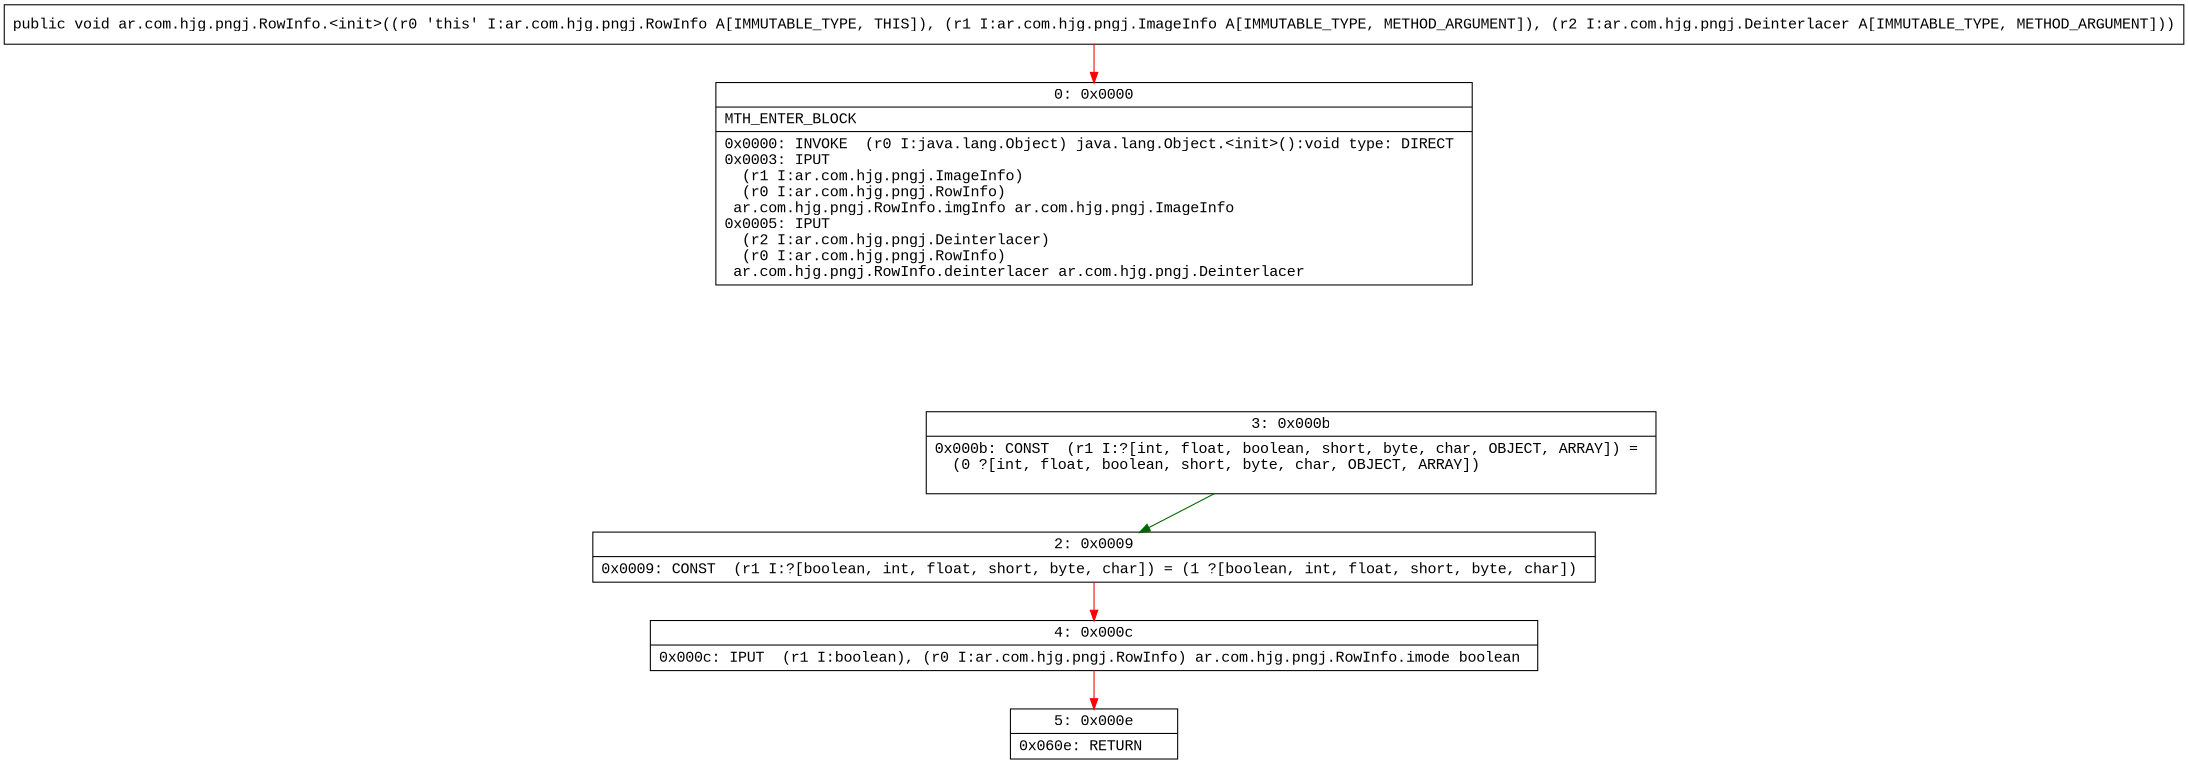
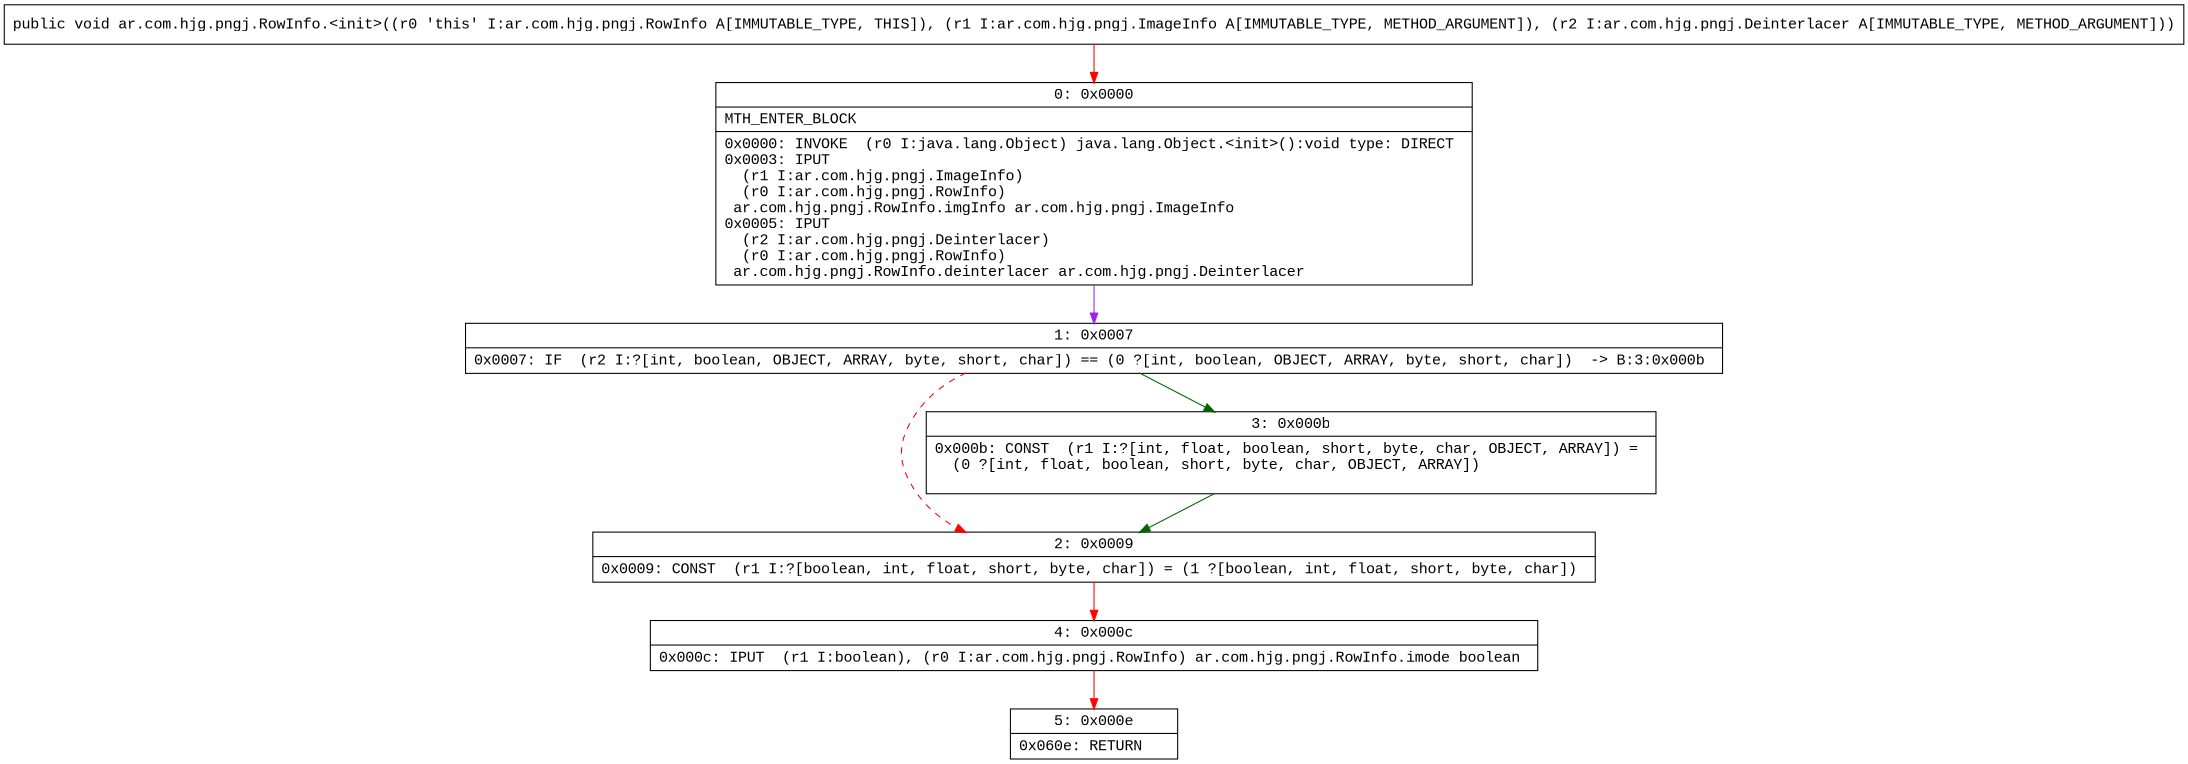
none -> (1094, 348)
